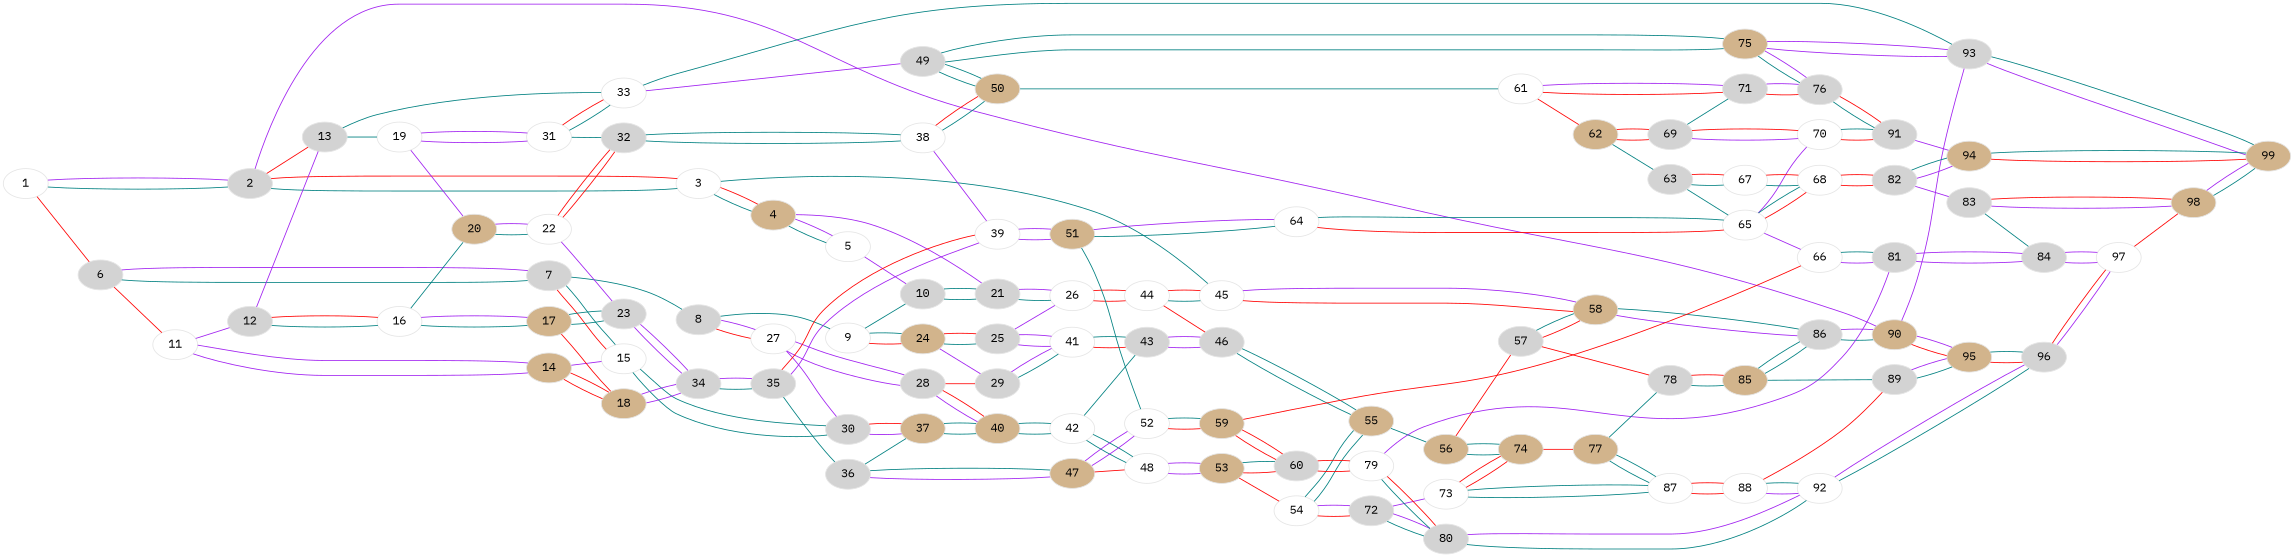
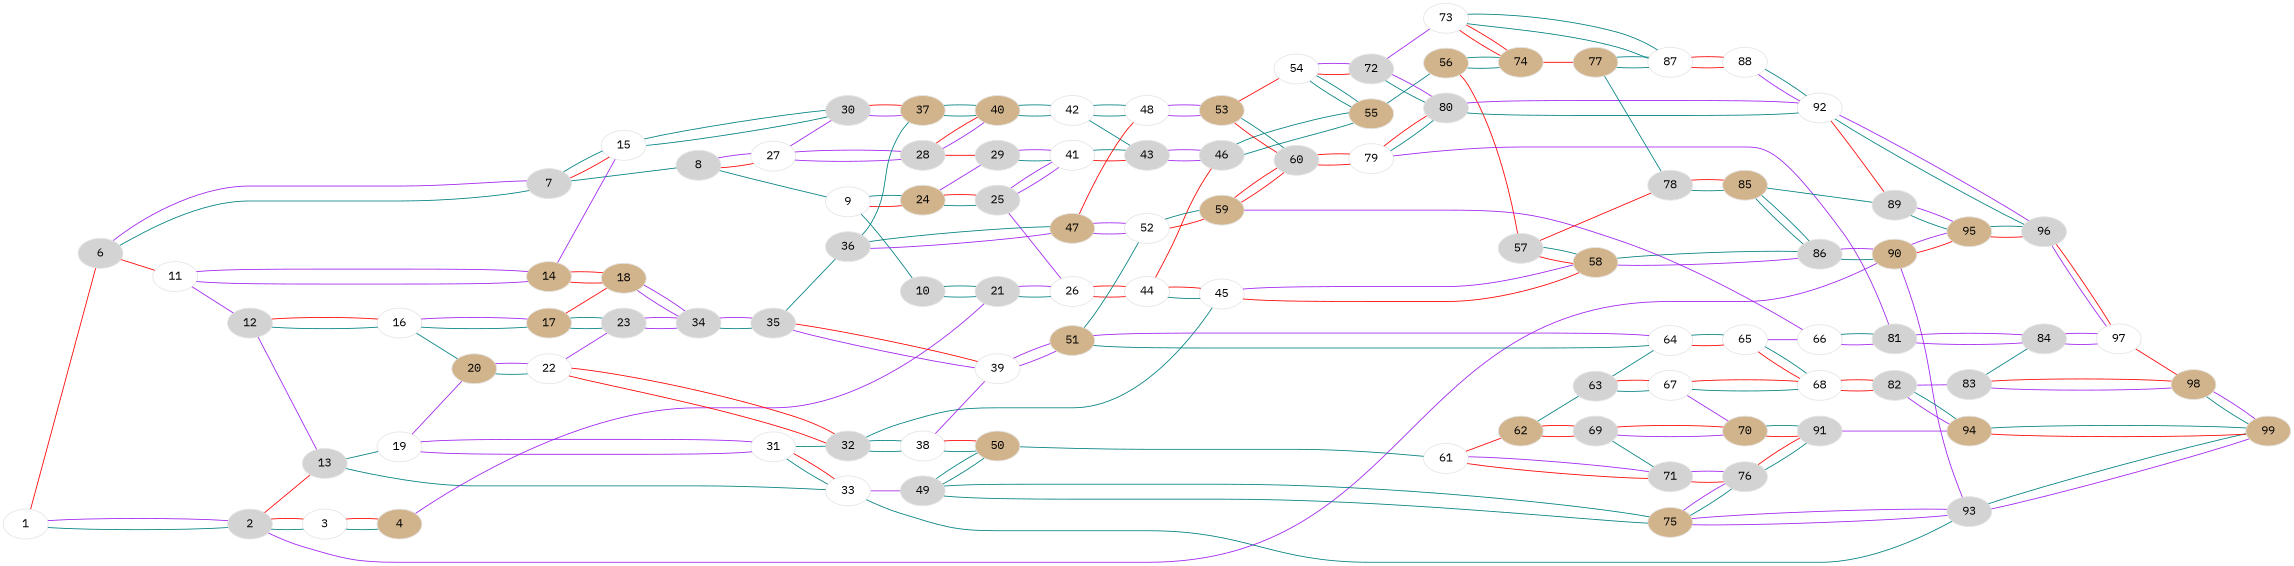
(1820, 135) -> (1745, 431)
(1783, 180) -> (1708, 408)
(976, 185) -> (1056, 408)
(1708, 202) -> (1633, 363)
(848, 247) -> none
(1529, 367) -> (1536, 216)
(1827, 441) -> (1858, 156)
